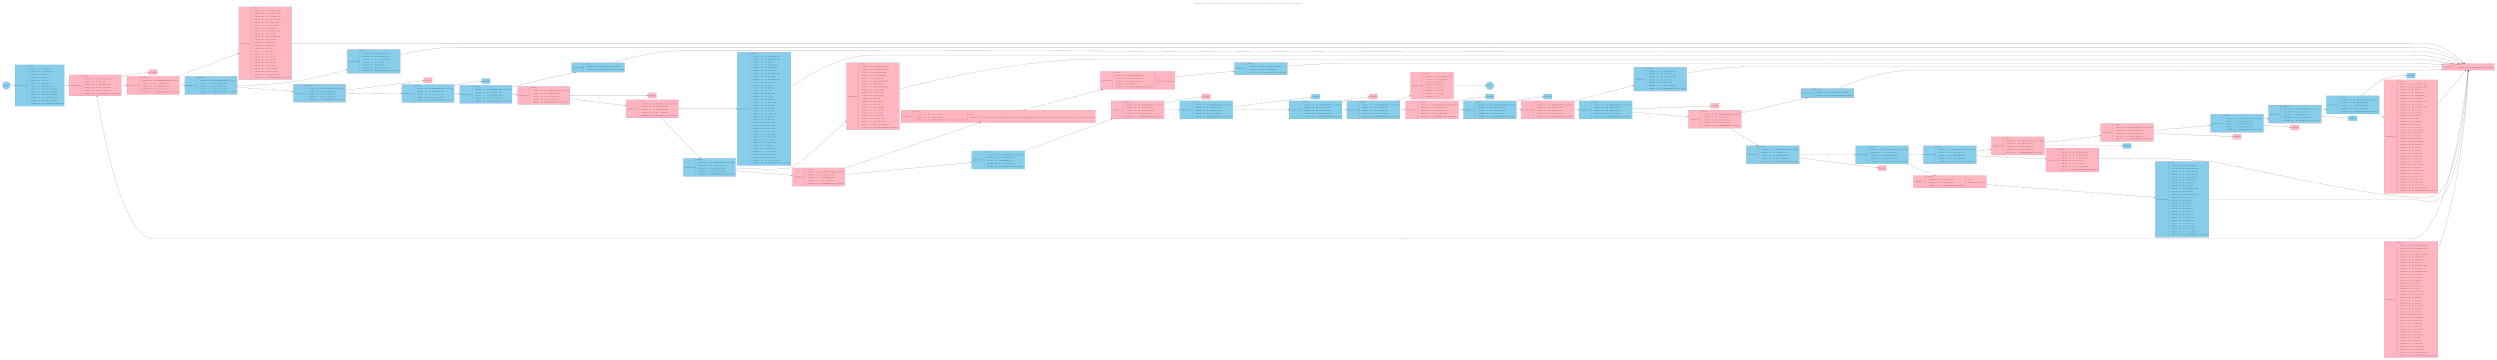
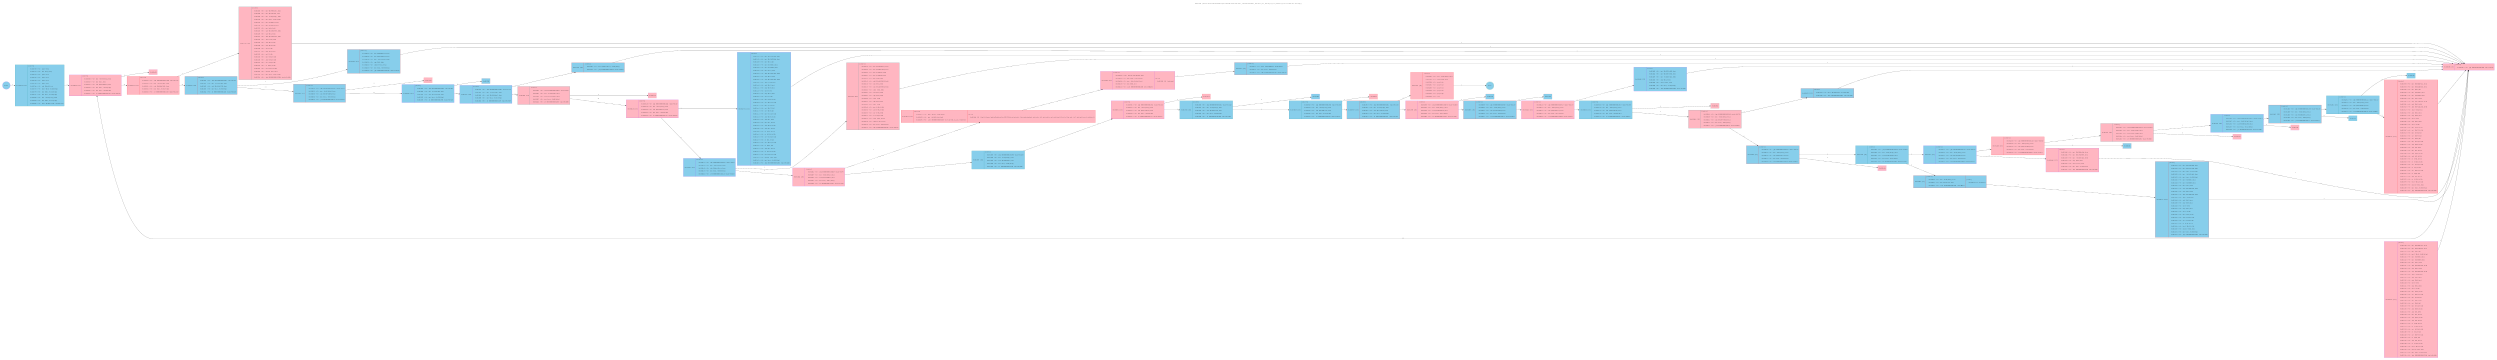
(1950, 182) -> (1950, 182)
